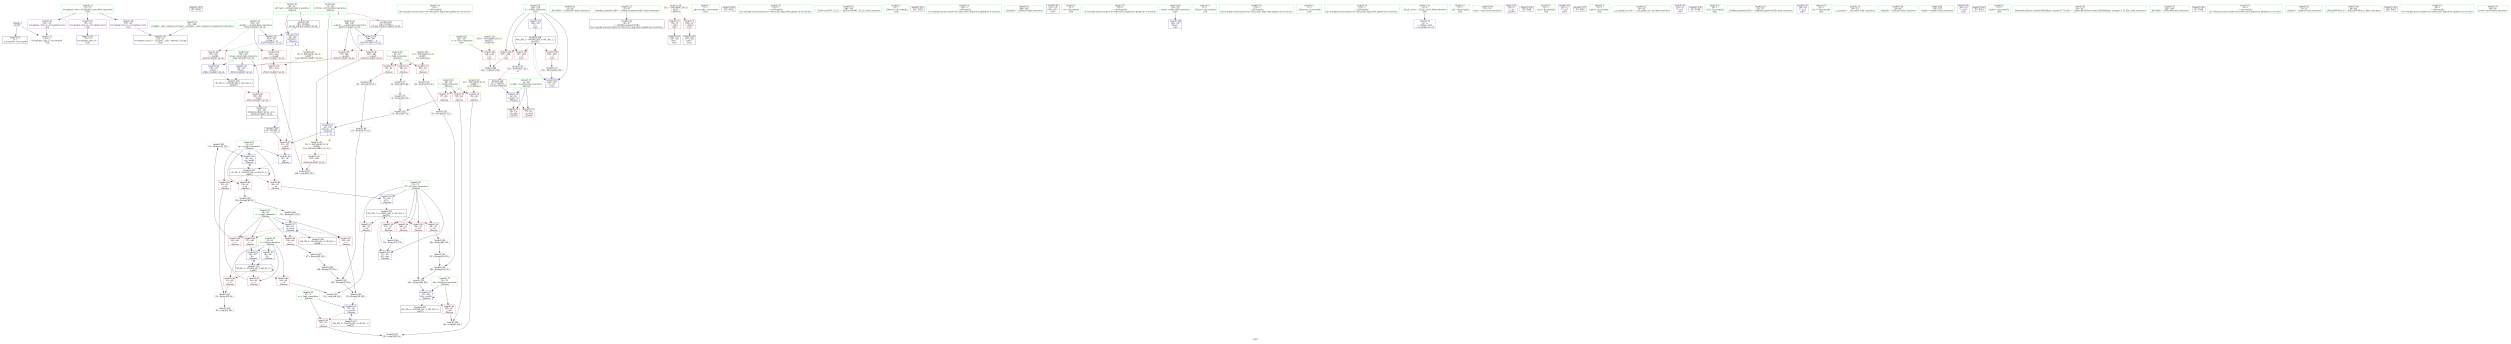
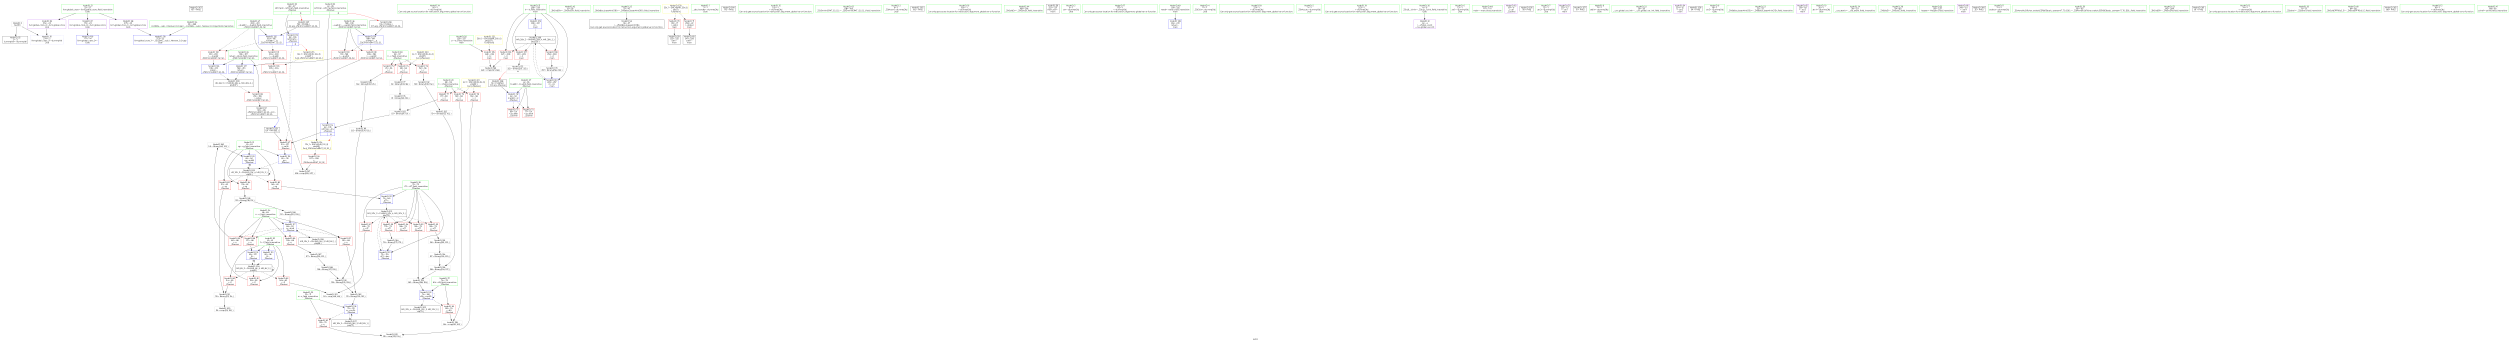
(242, 62) -> (242, 62)
